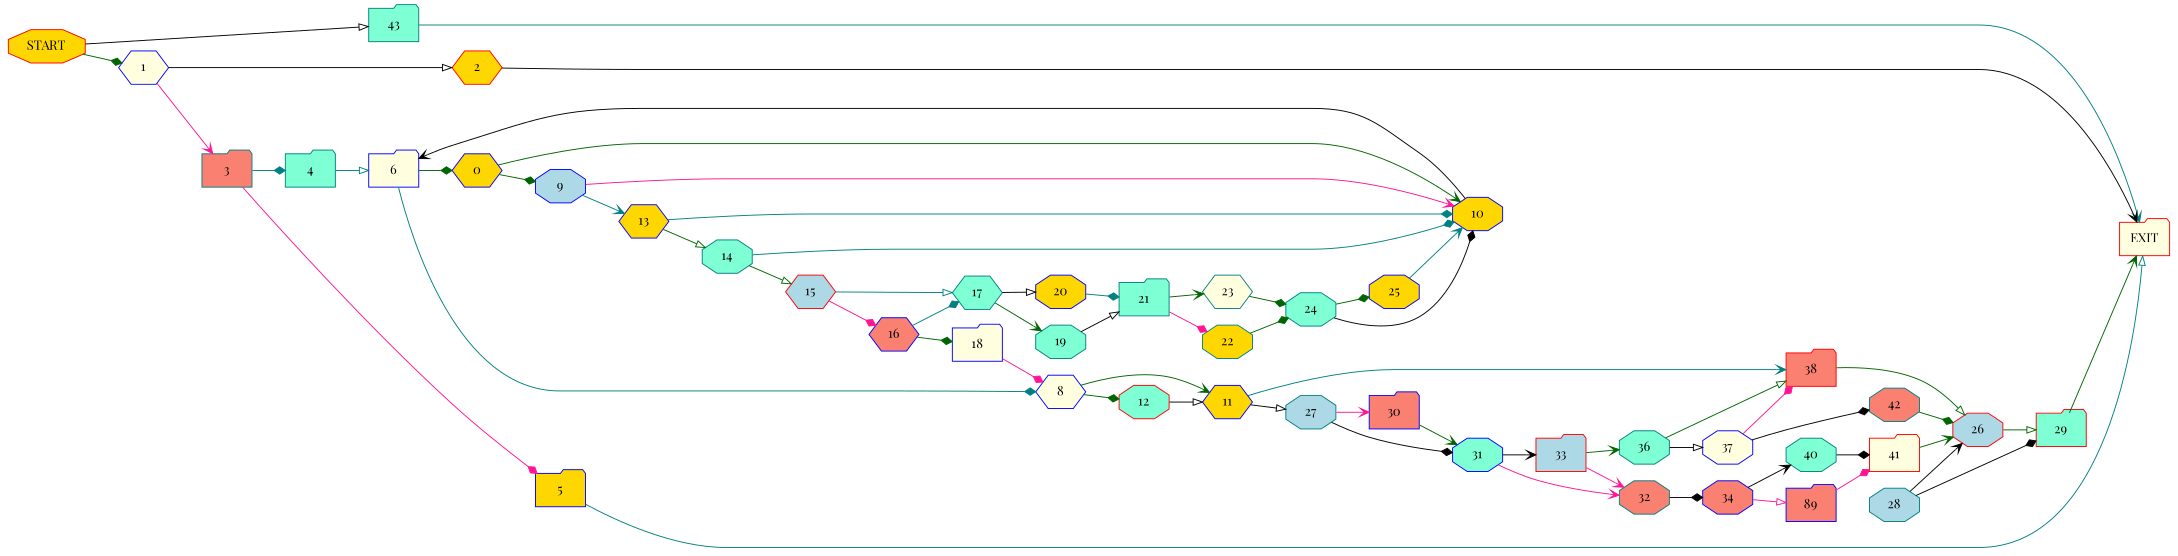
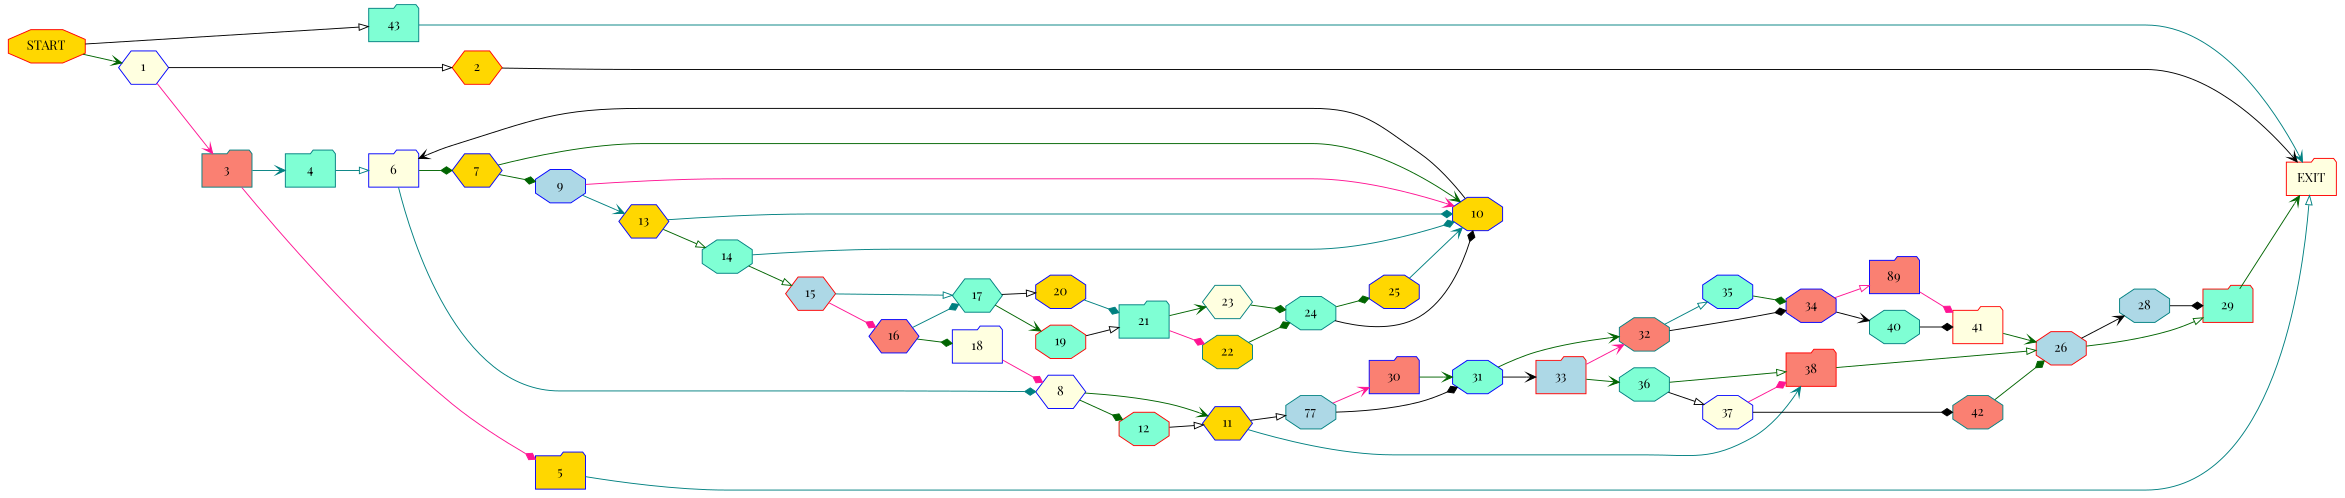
(97, 57) -> (98, 58)
(263, 170) -> (264, 170)
(477, 170) -> (477, 170)
none -> (1728, 292)
(1061, 342) -> (1061, 342)
(1311, 412) -> (1311, 412)
(1933, 471) -> (2099, 329)
(1553, 484) -> (1553, 348)
